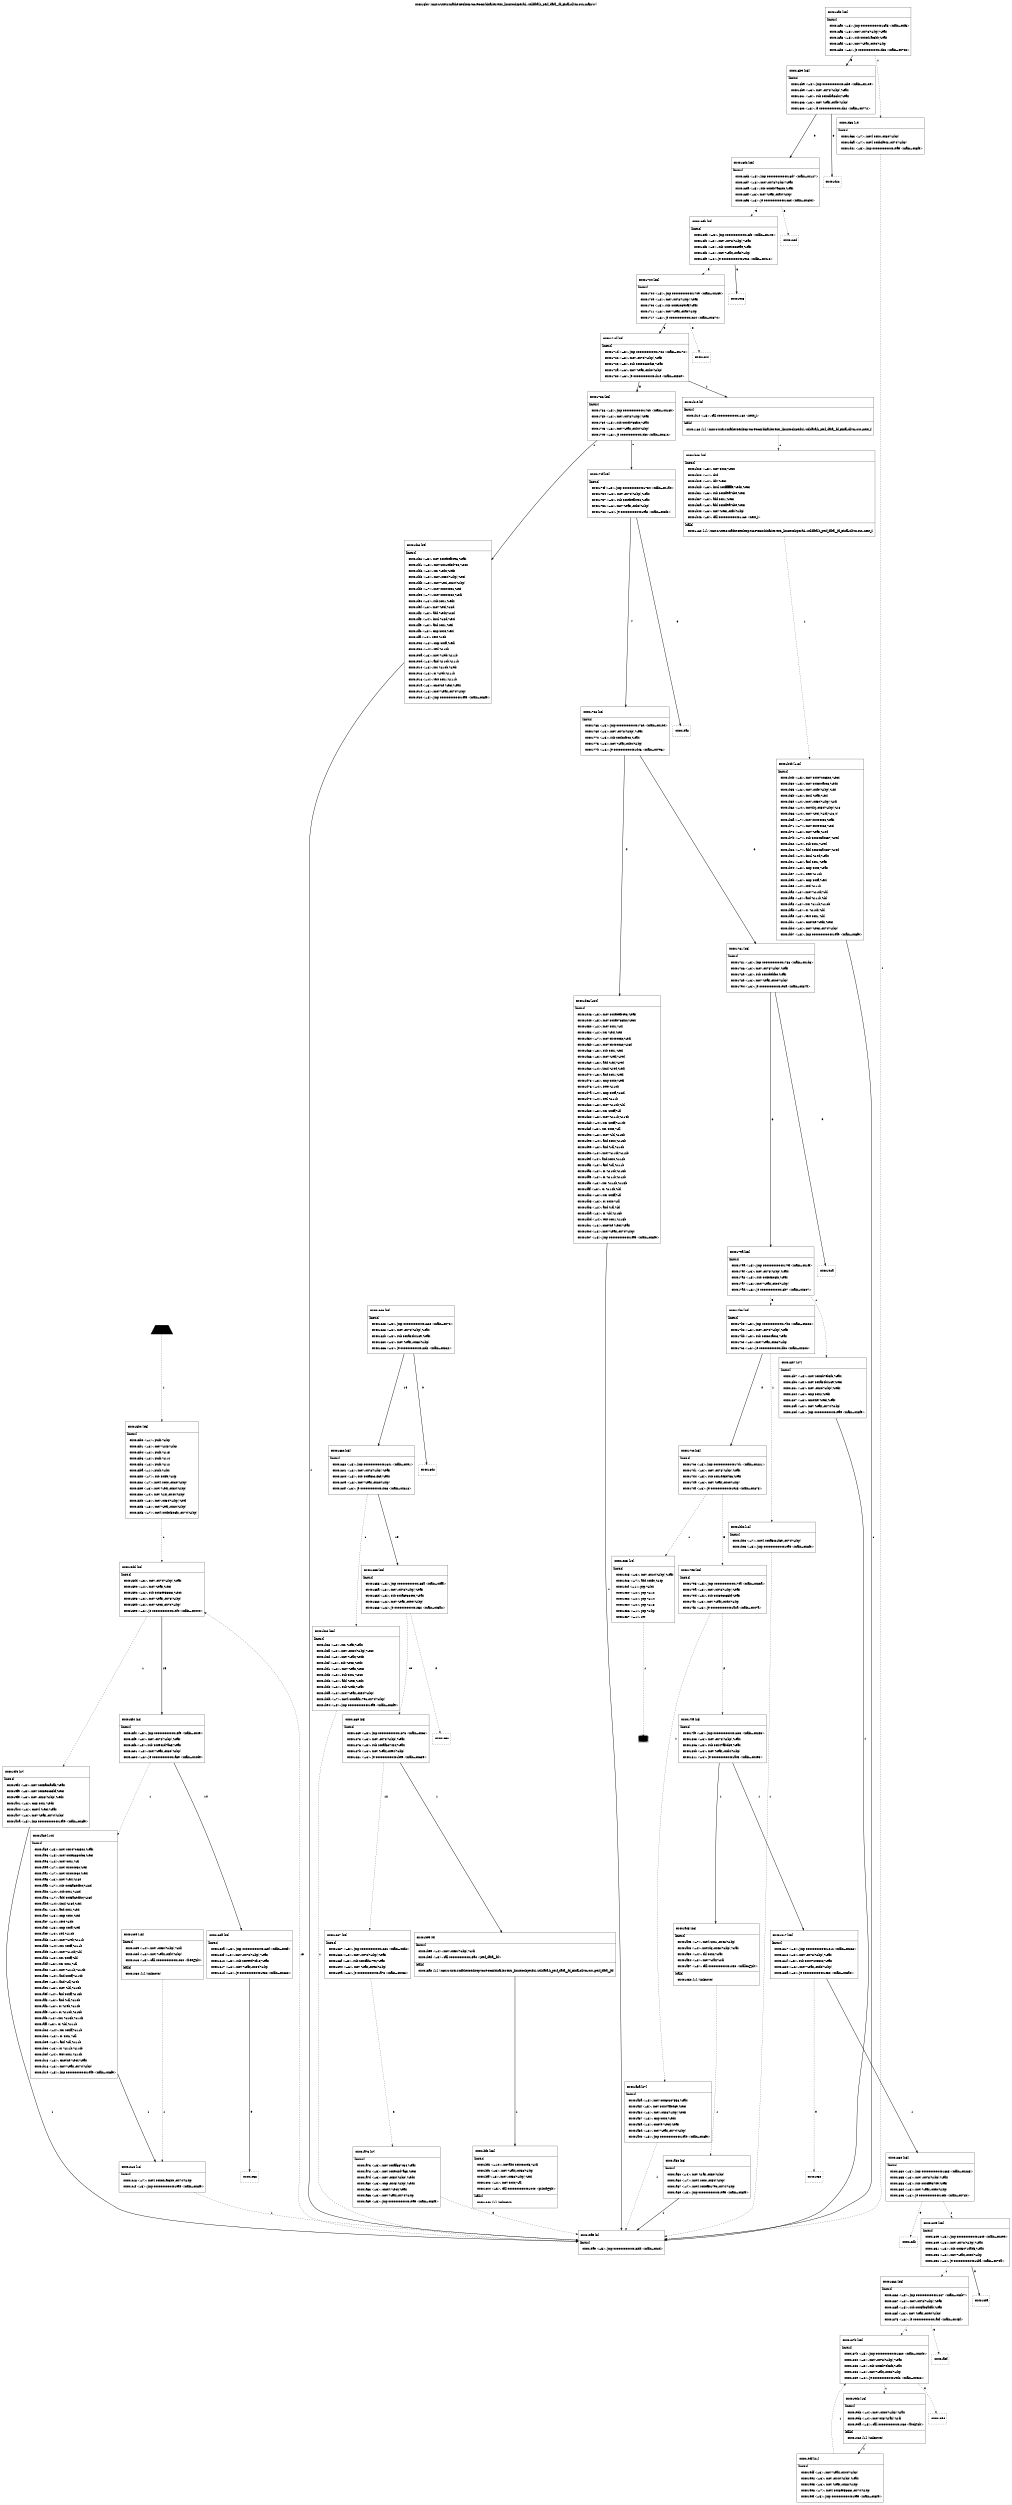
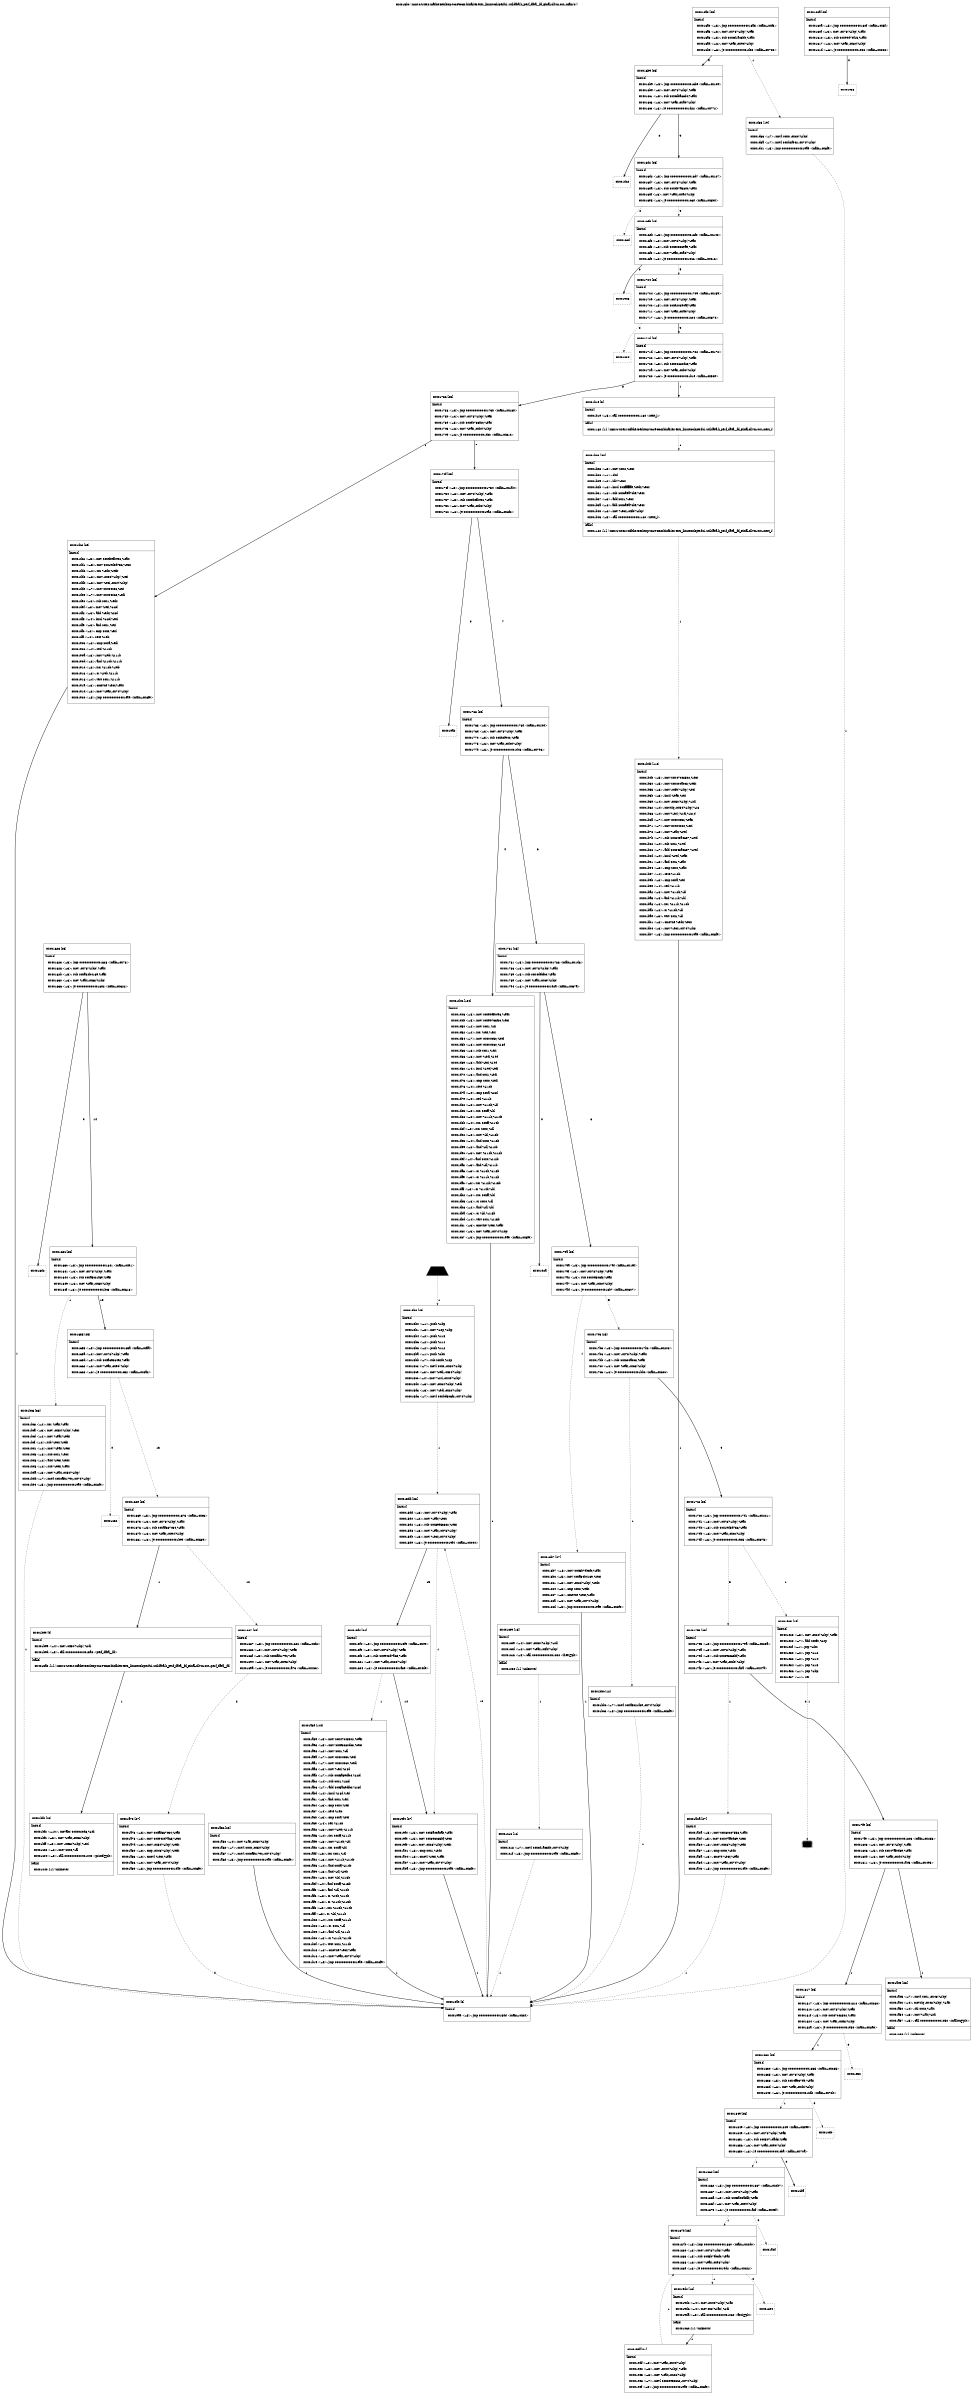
(722, 1663) -> (829, 1734)
(211, 1844) -> (410, 1743)
(716, 2070) -> none
(136, 2117) -> (412, 1986)
